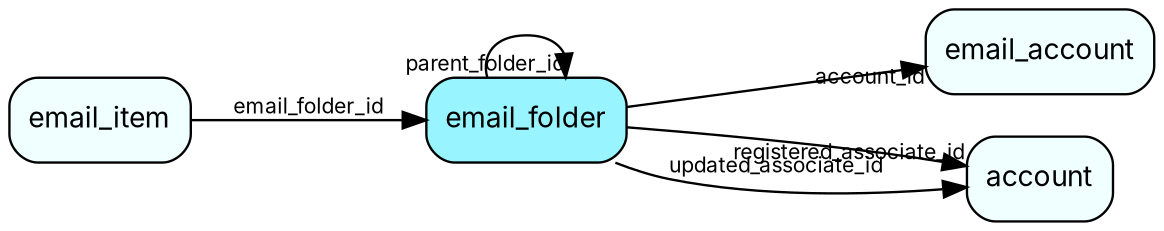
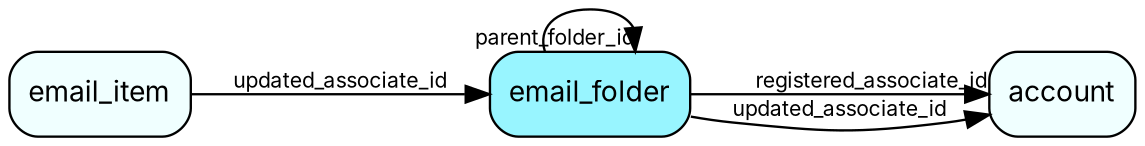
(1040, 52) -> none
(309, 108) -> (340, 82)
